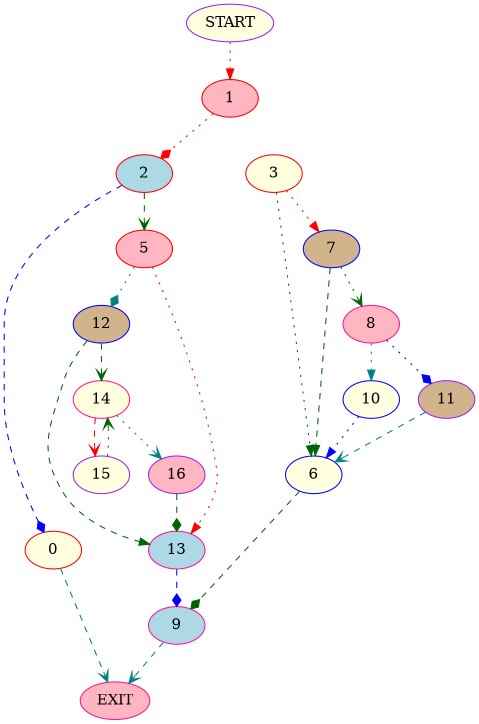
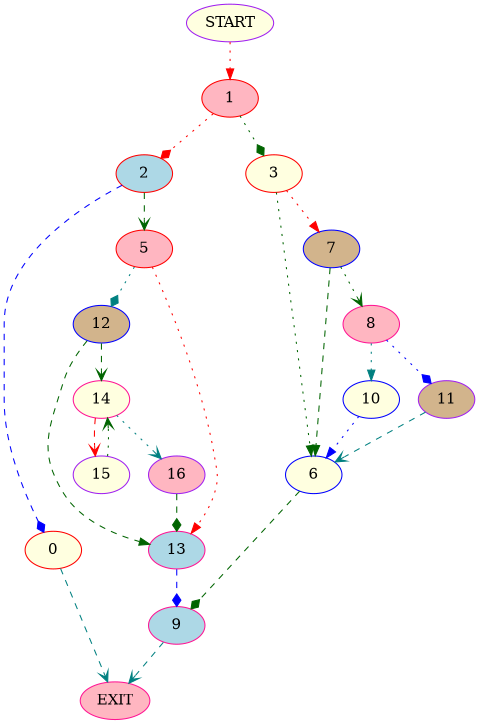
none -> (249, 130)
